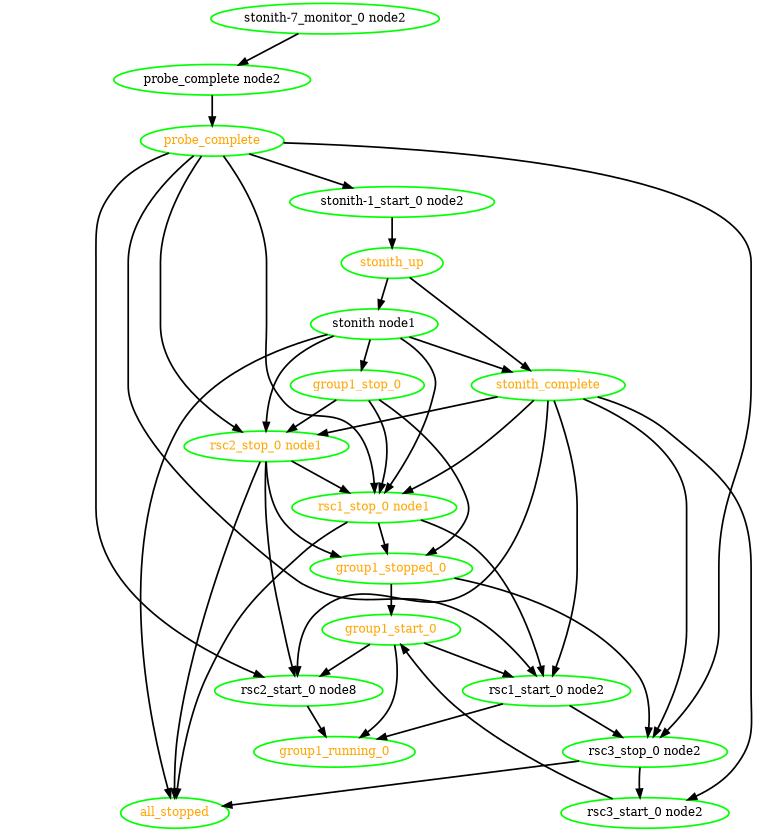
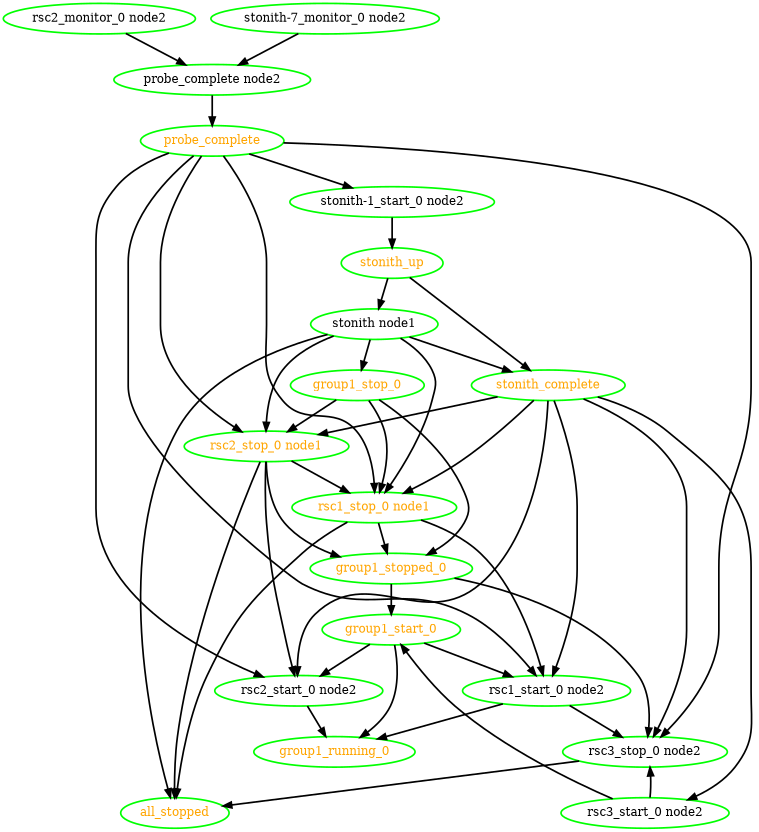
none -> (99, 19)
(299, 691) -> (299, 691)
(639, 778) -> (651, 787)
